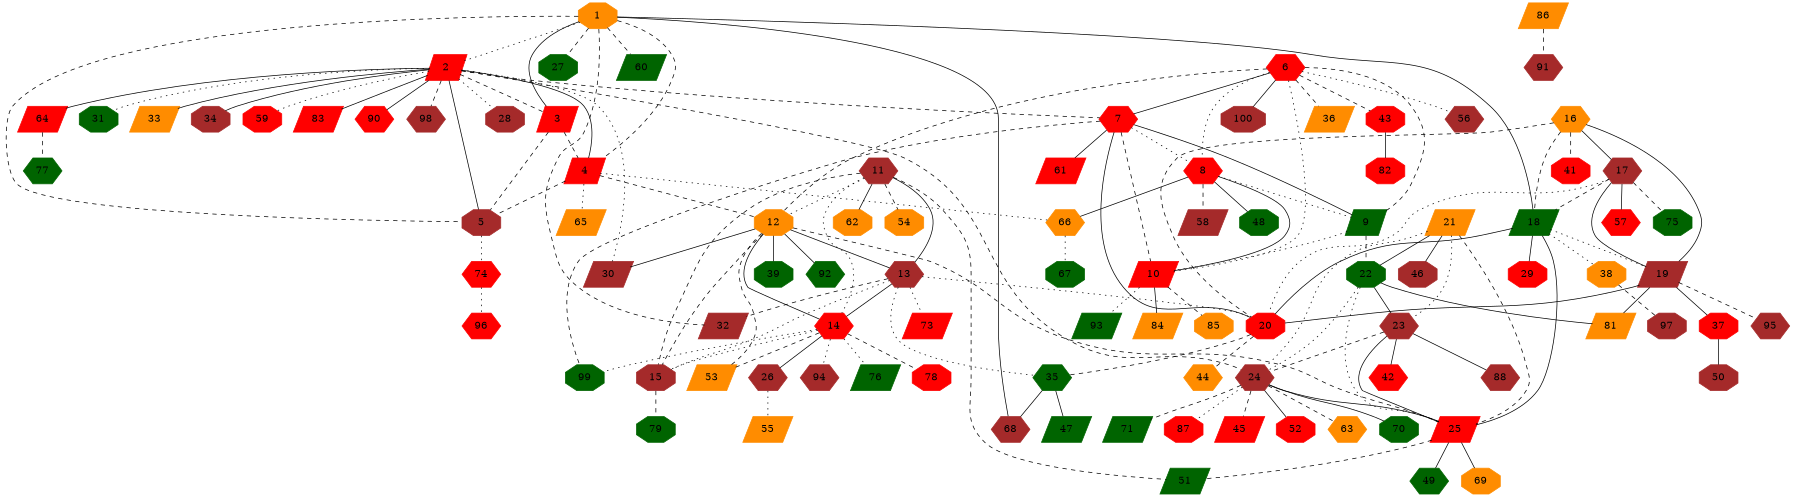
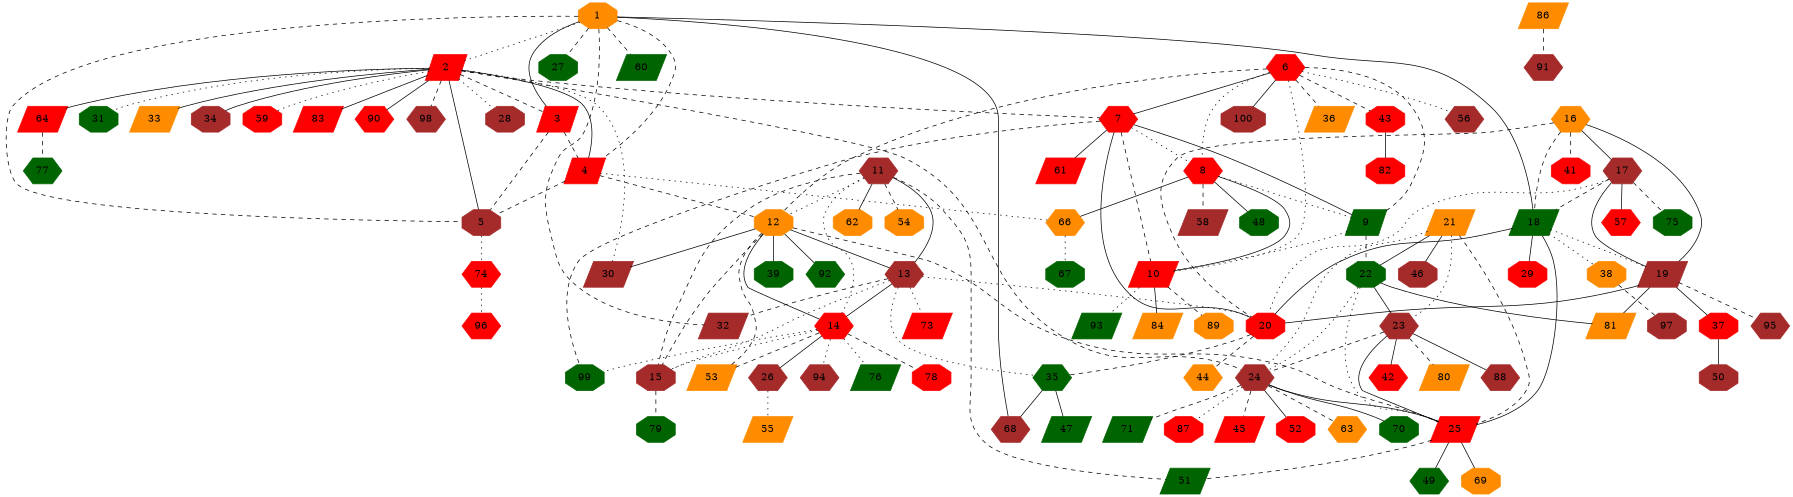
(581, 223) -> none
(1214, 326) -> (1214, 326)
none -> (1444, 378)
